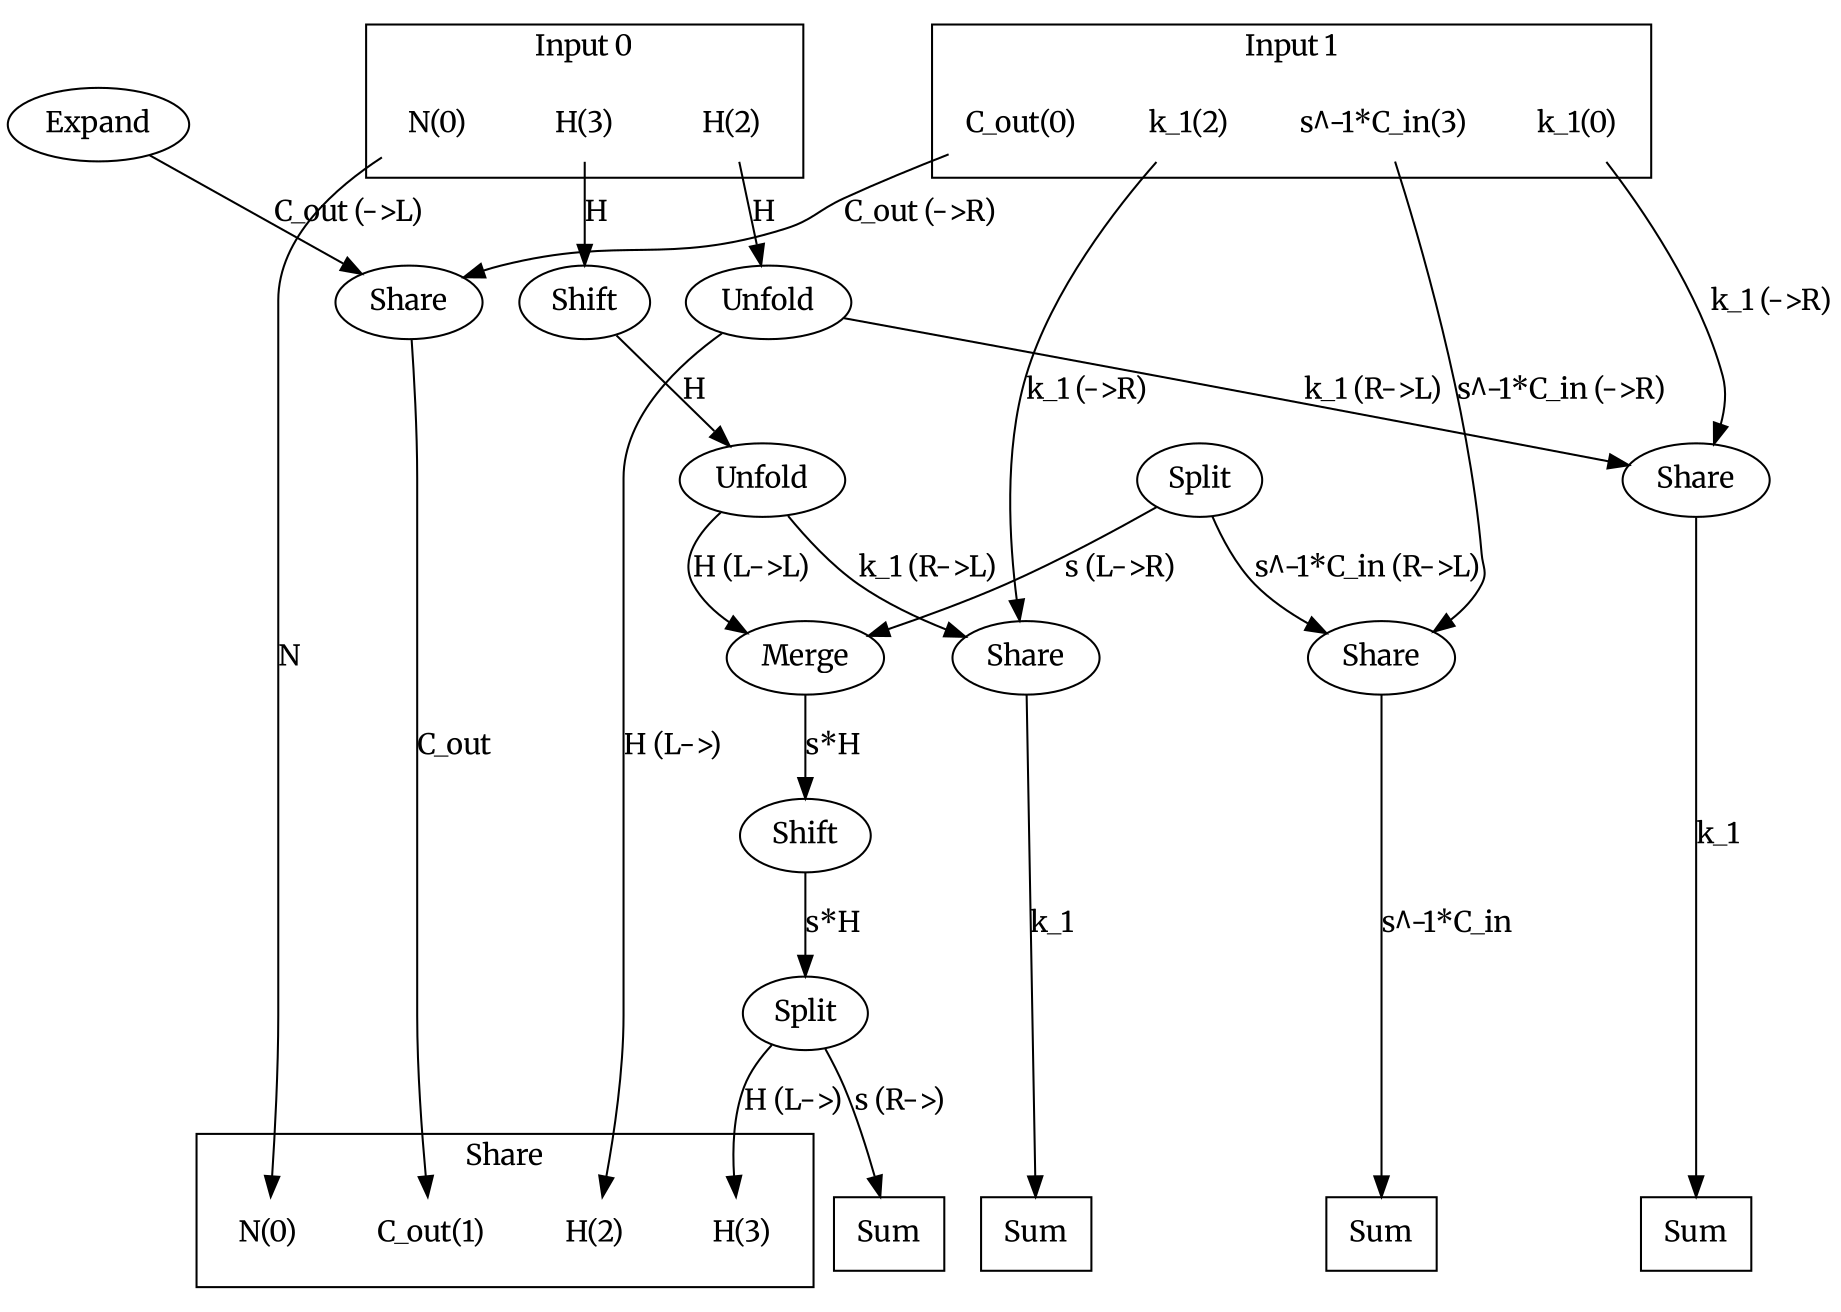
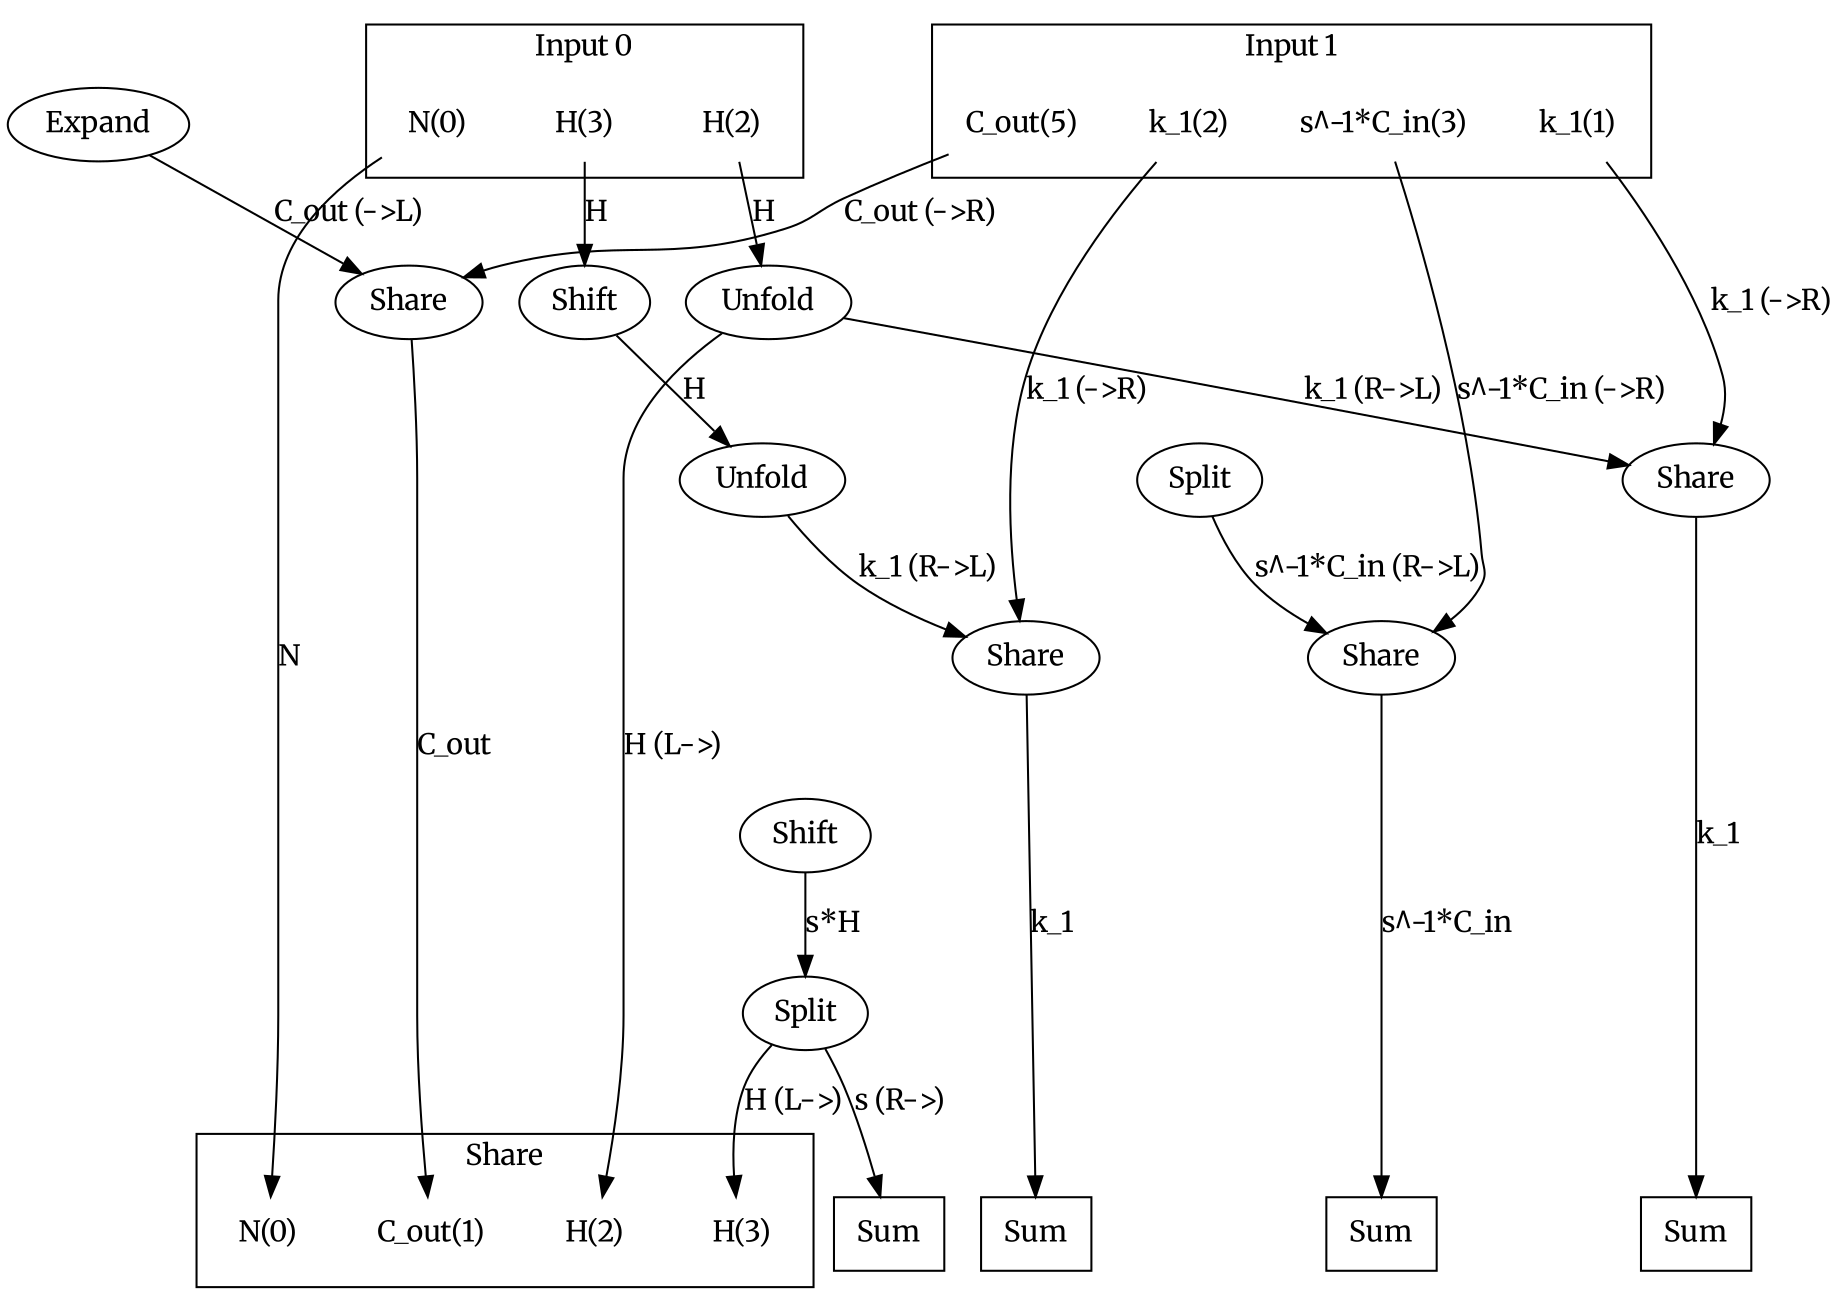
(1022, 125) -> (1022, 125)
(1578, 125) -> (1578, 125)
(805, 658) -> none
